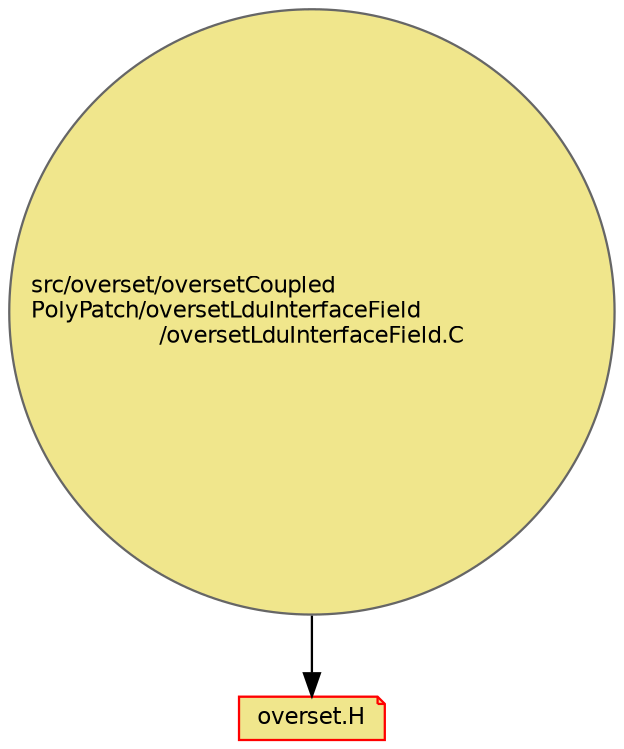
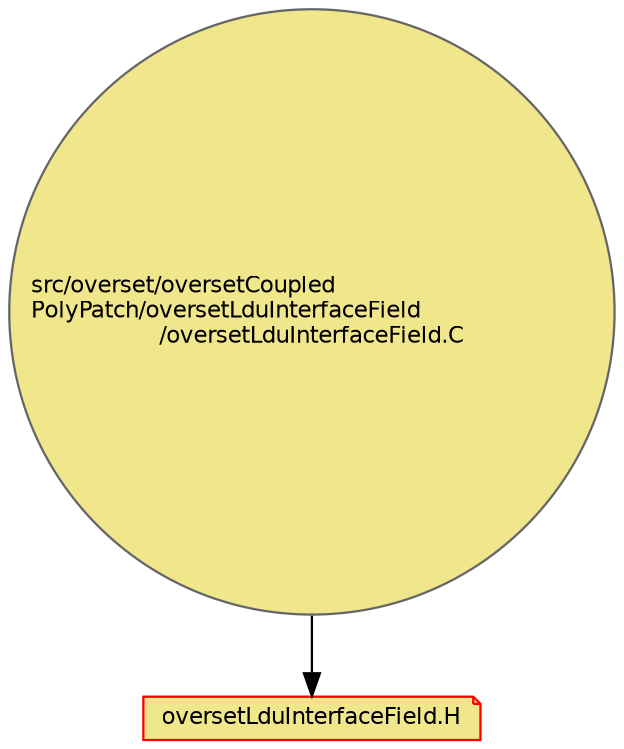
(312, 718) -> (312, 718)
